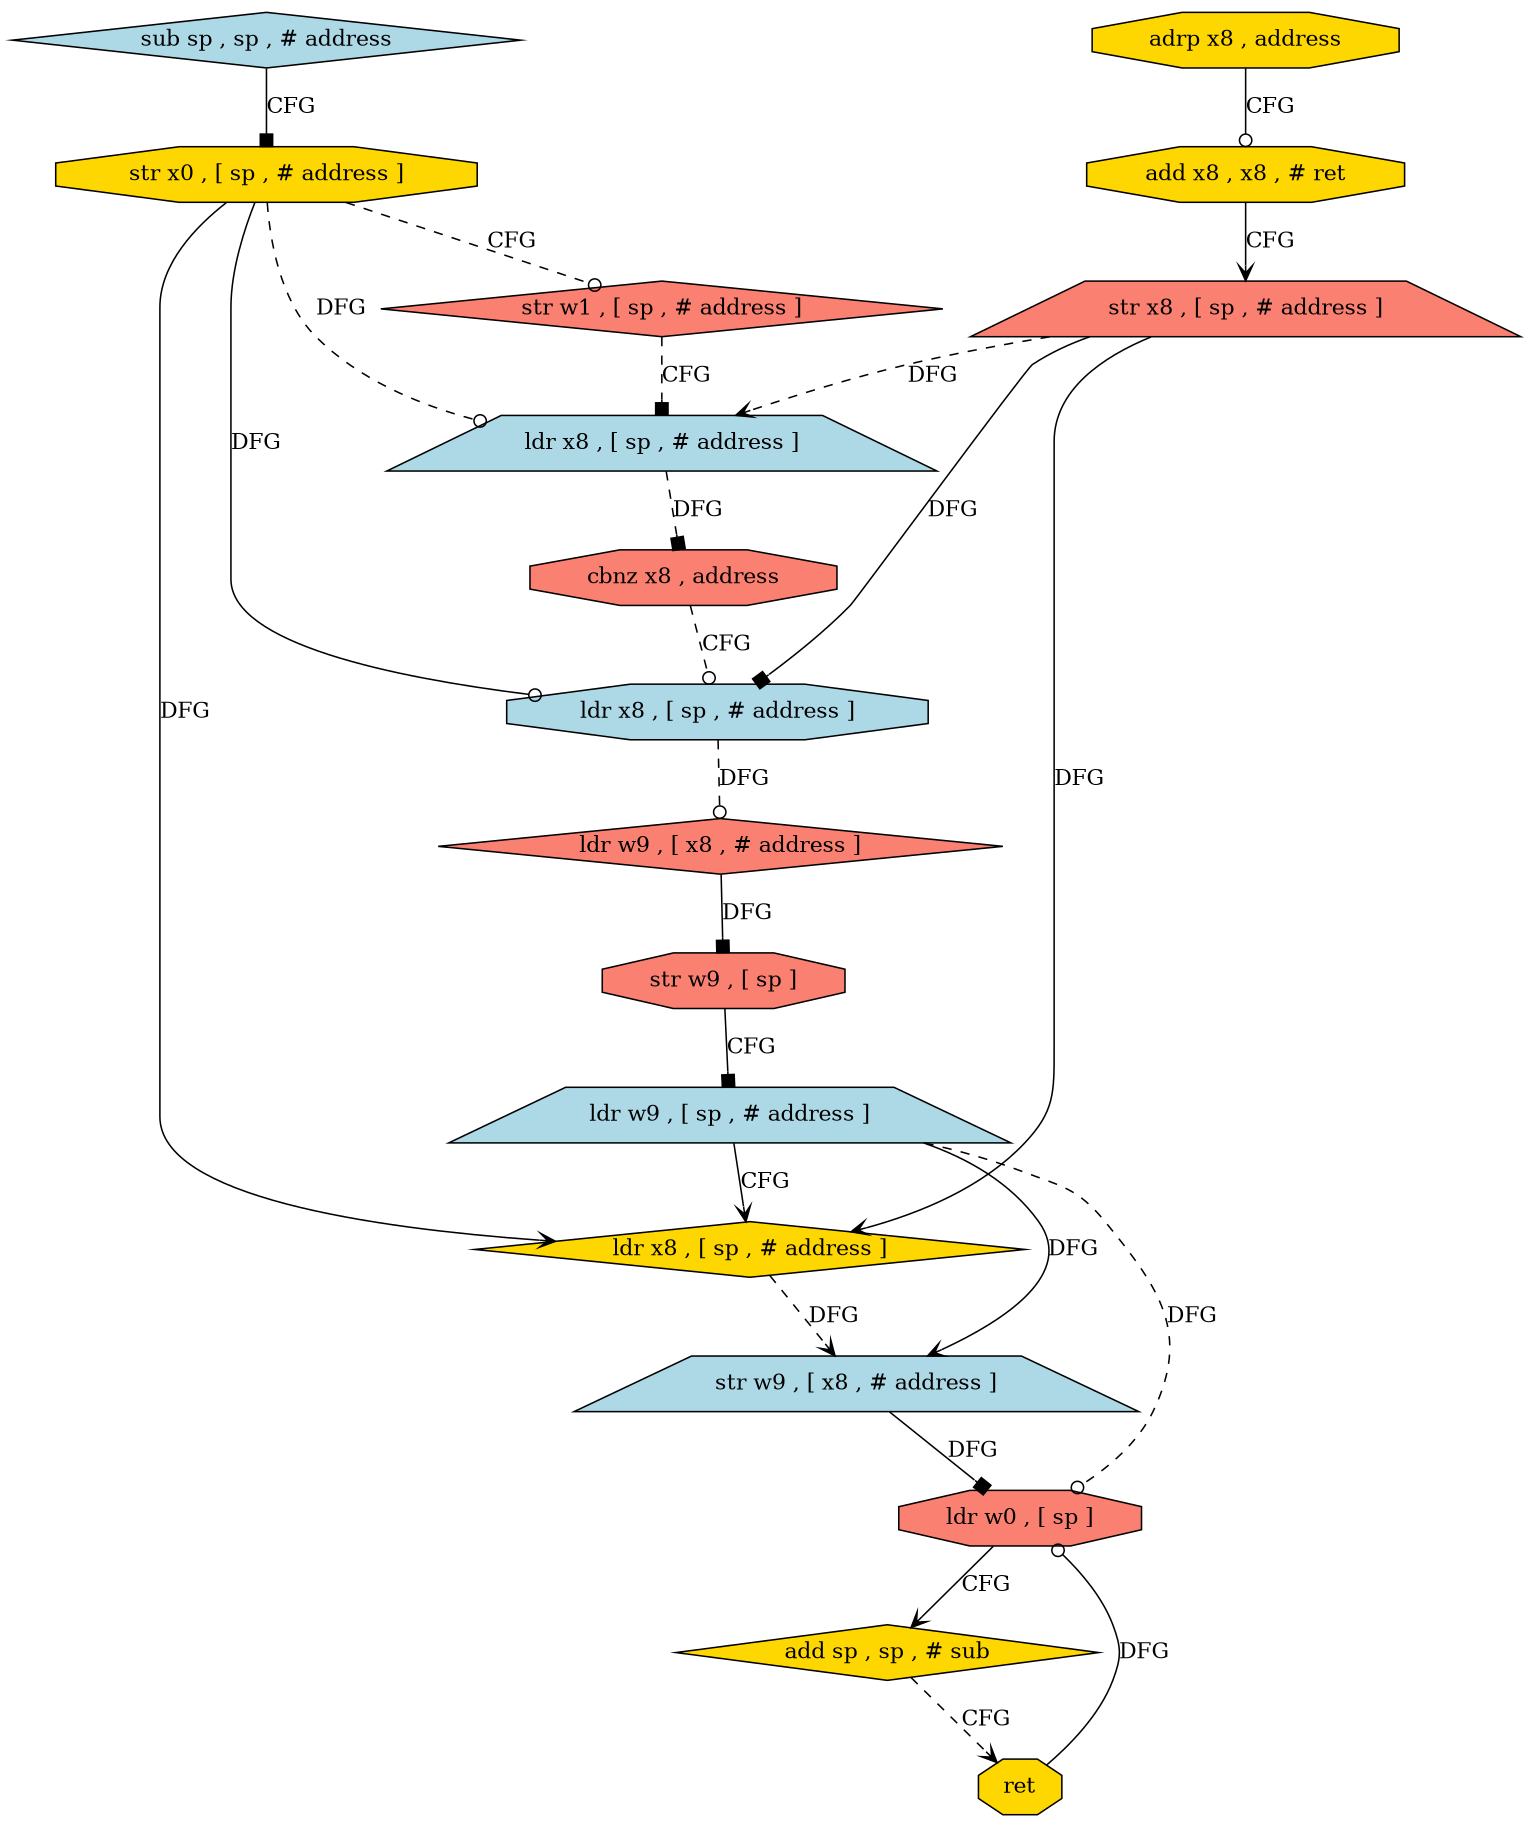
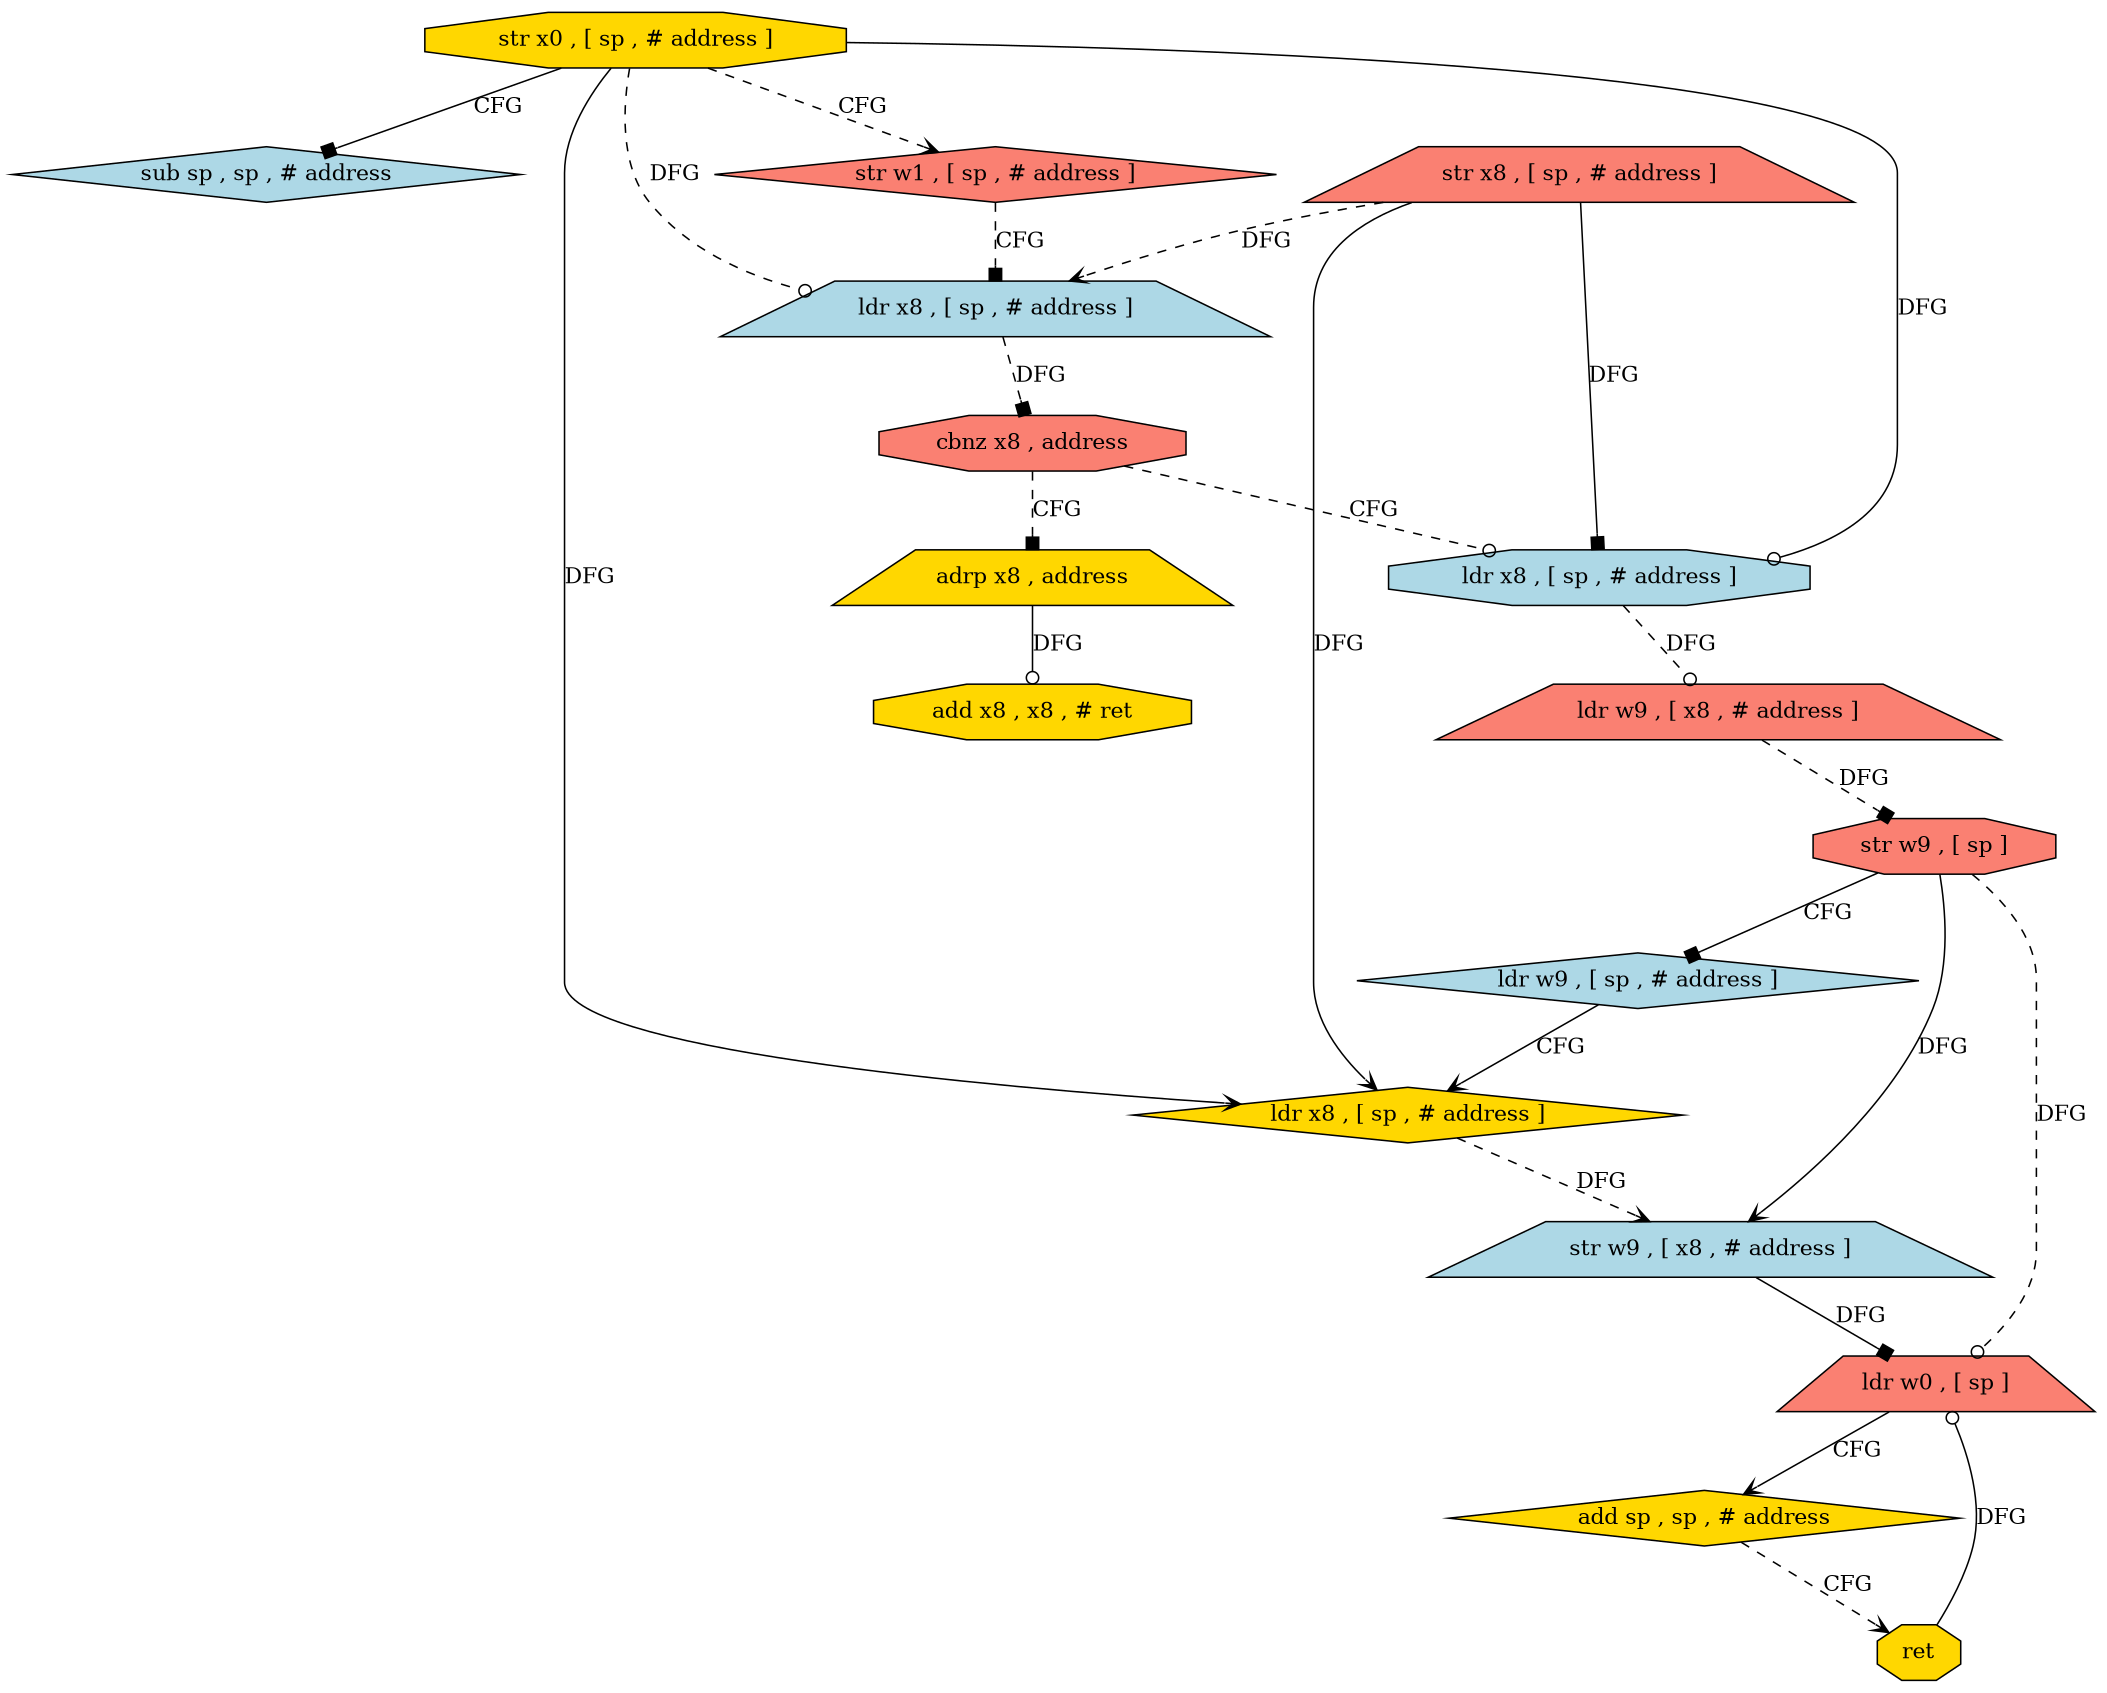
(1246, 40) -> (1033, 578)
(266, 100) -> (450, 108)
(1270, 107) -> (1058, 645)
(1246, 234) -> none
(467, 243) -> (816, 107)
none -> (1033, 503)
(721, 846) -> (1718, 712)
(722, 906) -> (1820, 775)
(730, 1115) -> (1638, 981)
(1048, 1240) -> (1901, 1067)
(1139, 1266) -> (2036, 1109)
(1020, 1518) -> (1936, 1384)
(887, 1653) -> (1704, 1518)
